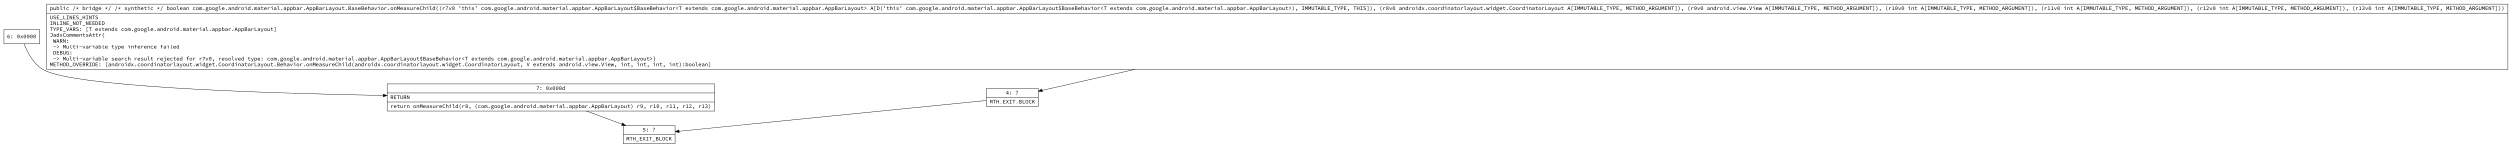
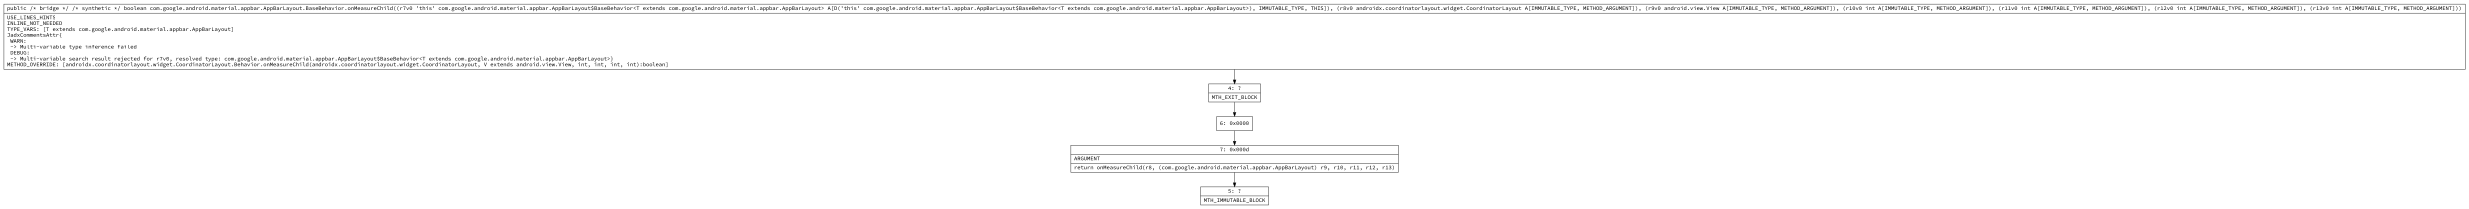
(400, 97) -> (1087, 159)
(833, 116) -> (1235, 107)
(649, 139) -> (1235, 200)
